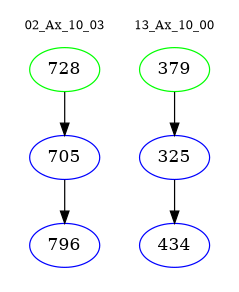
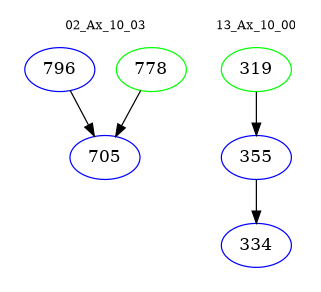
(65, 70) -> (151, 70)
(175, 70) -> (256, 70)
(175, 157) -> (256, 157)
(65, 195) -> (79, 108)
(175, 245) -> (256, 245)
